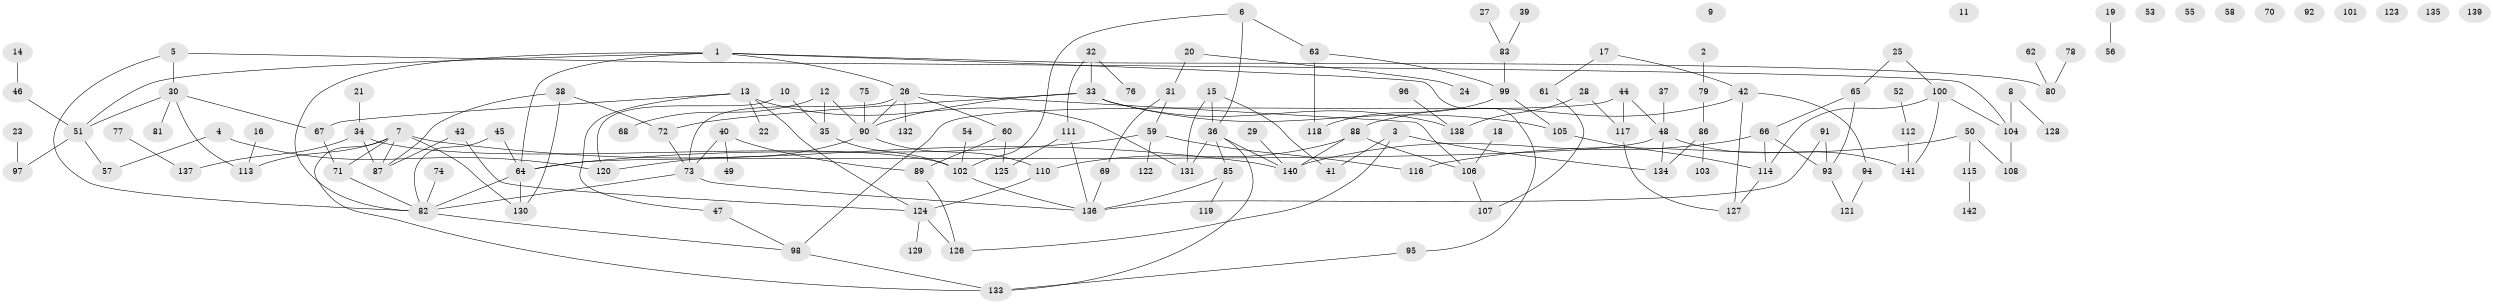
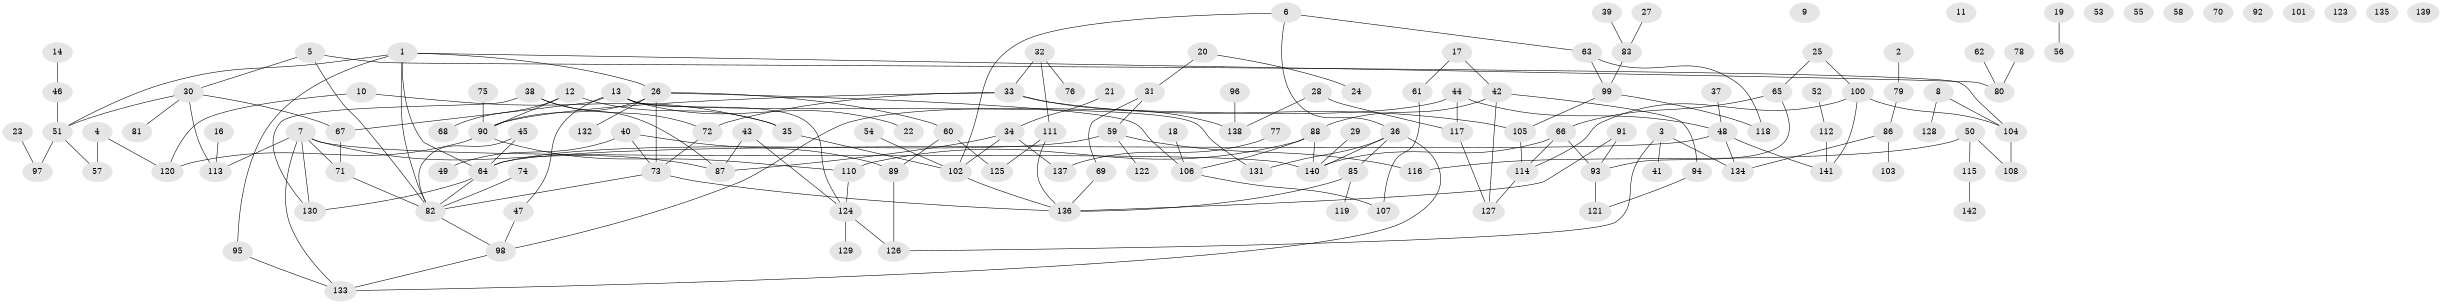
(1212, 92) -> none
